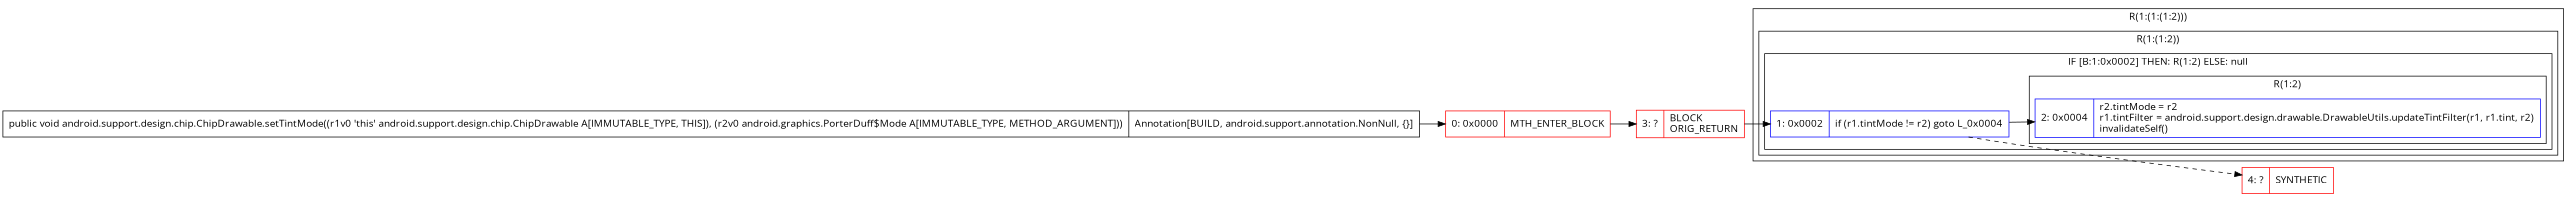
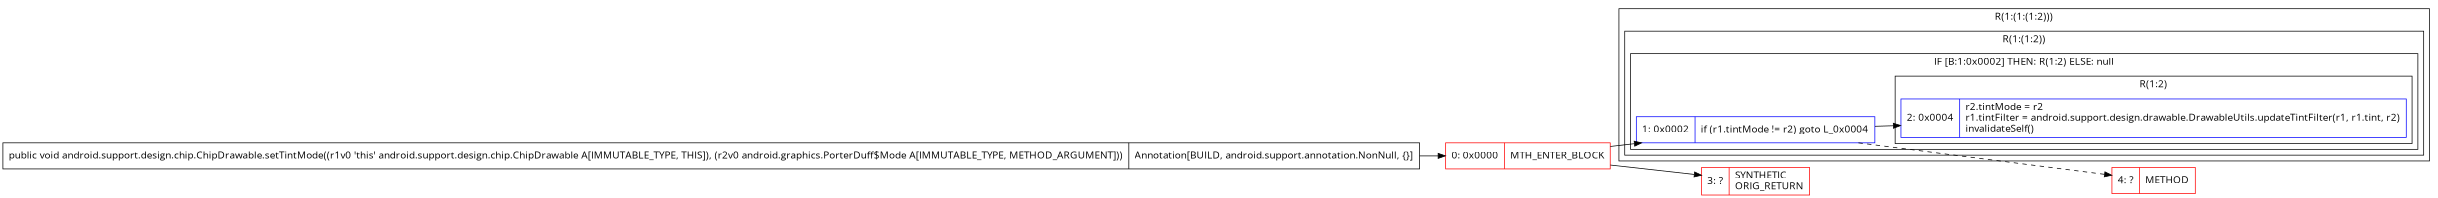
(1686, 118) -> (1761, 175)
(1754, 124) -> (1622, 145)
(2302, 180) -> (2167, 180)
